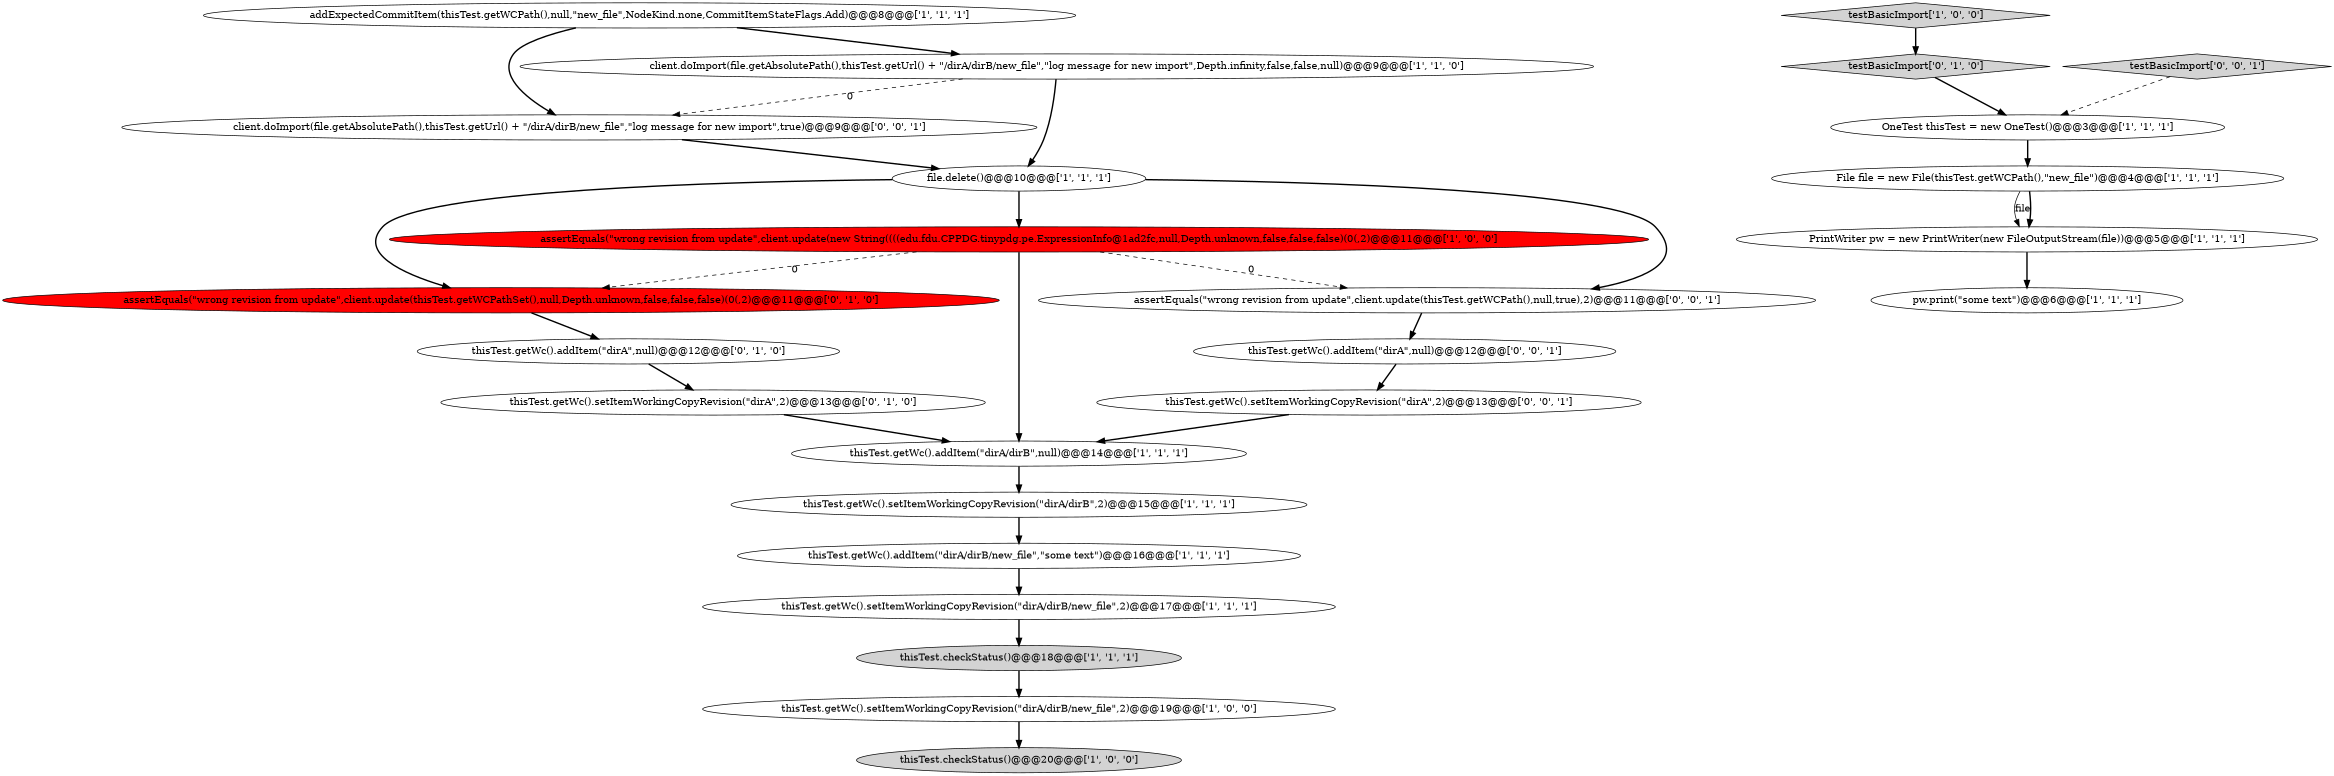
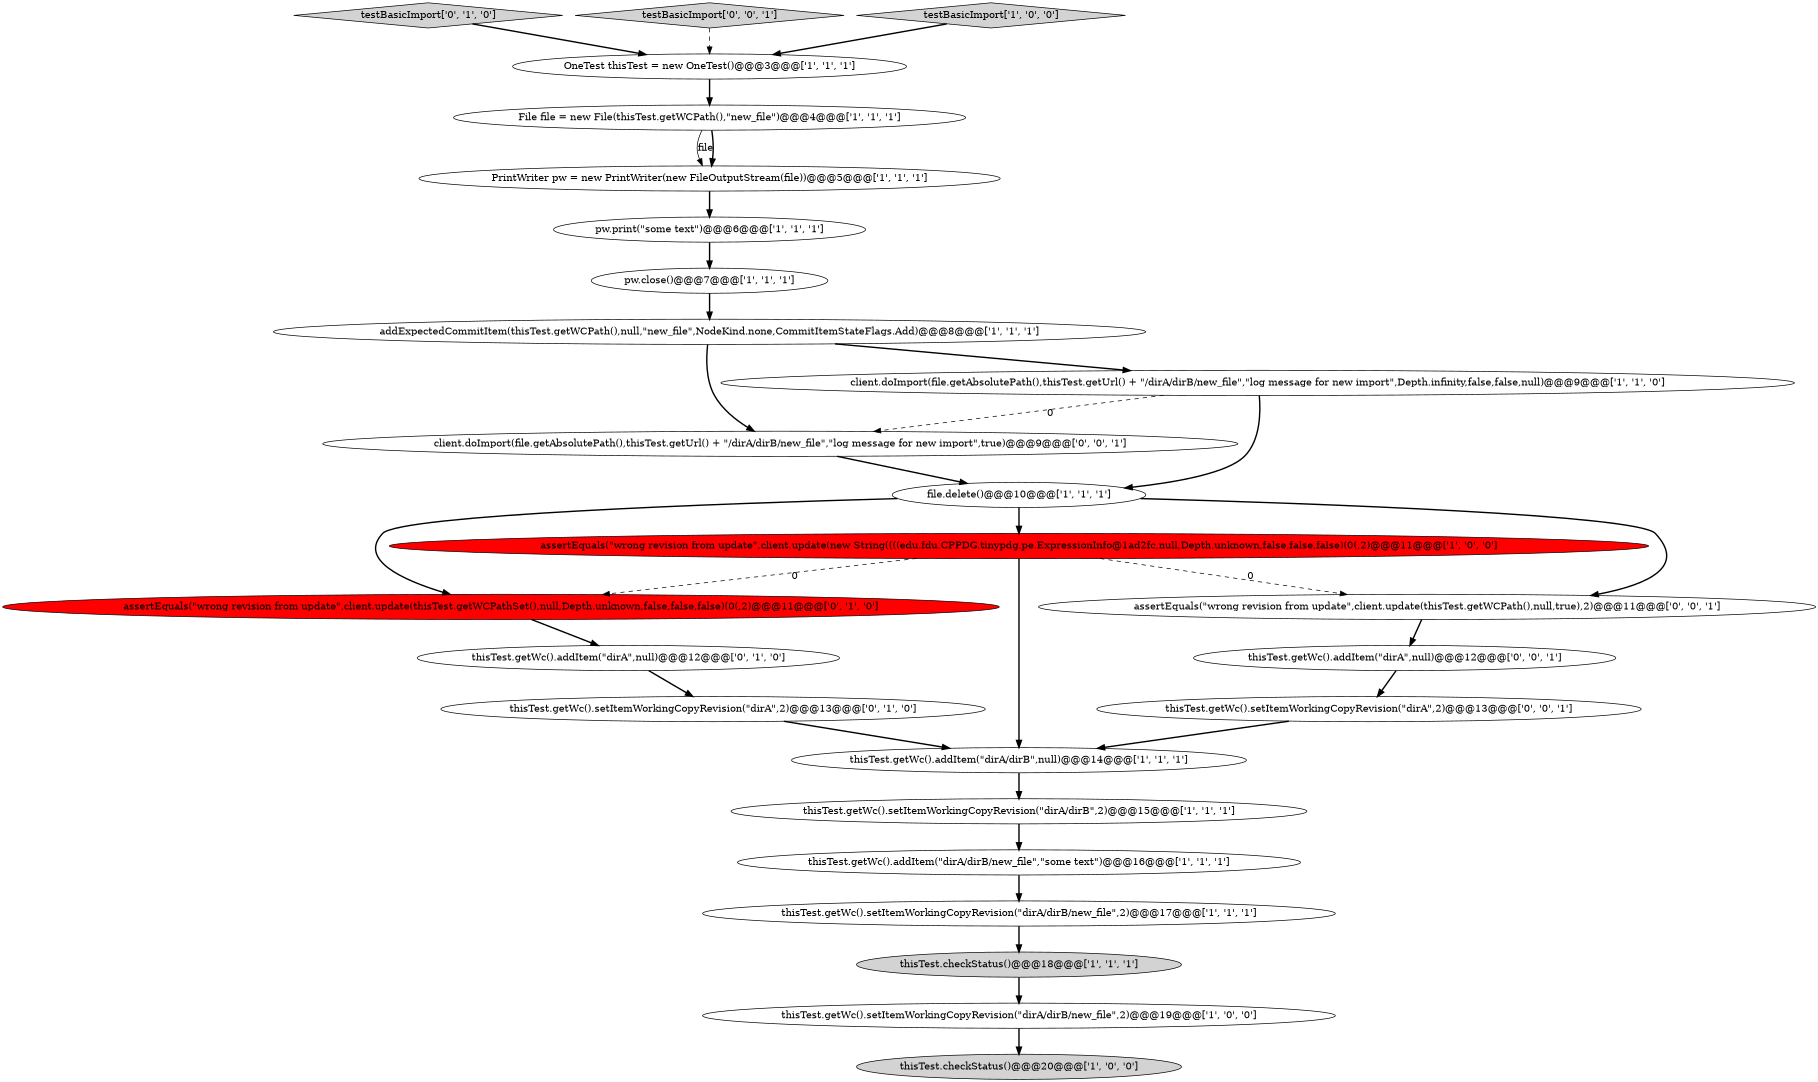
(1916, 37) -> (863, 39)
none -> (710, 281)
